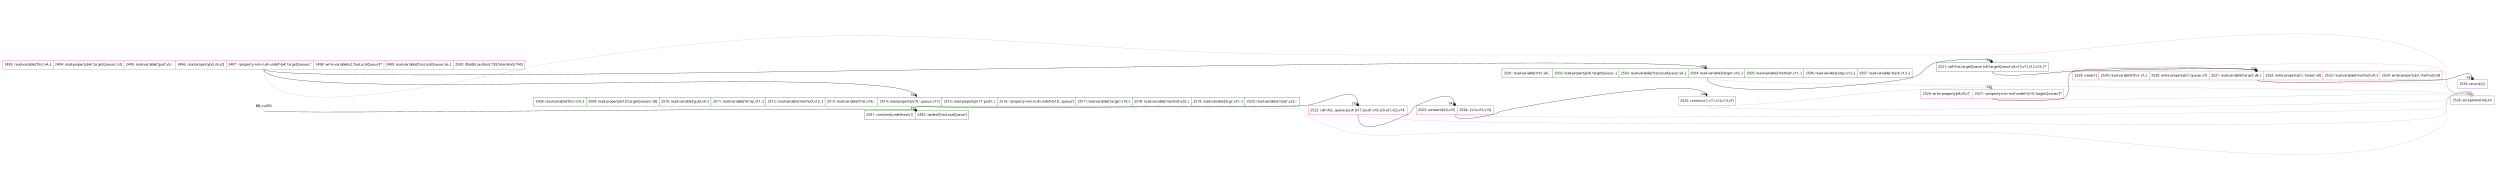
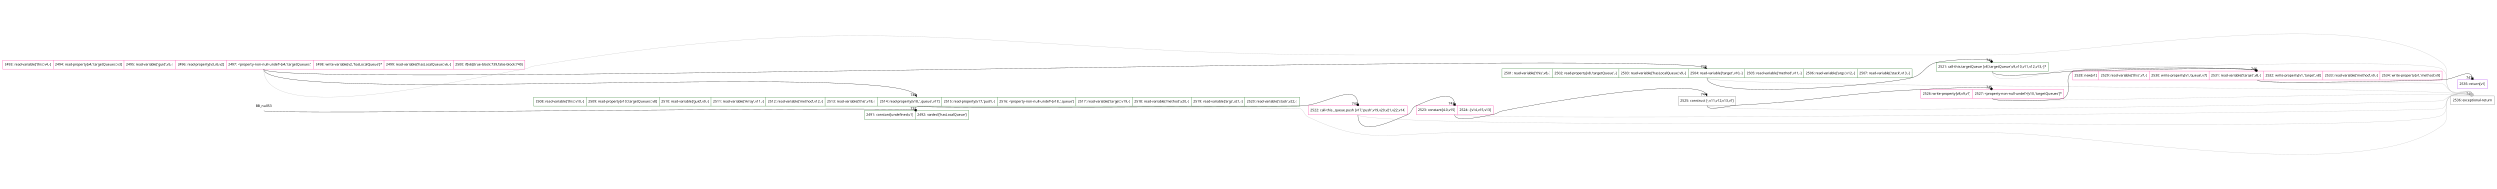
(1848, 95) -> (1848, 95)
